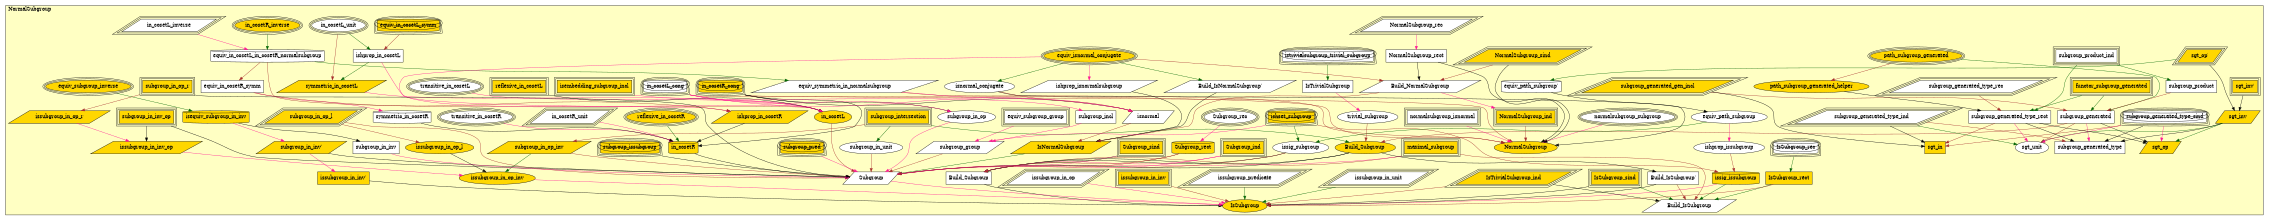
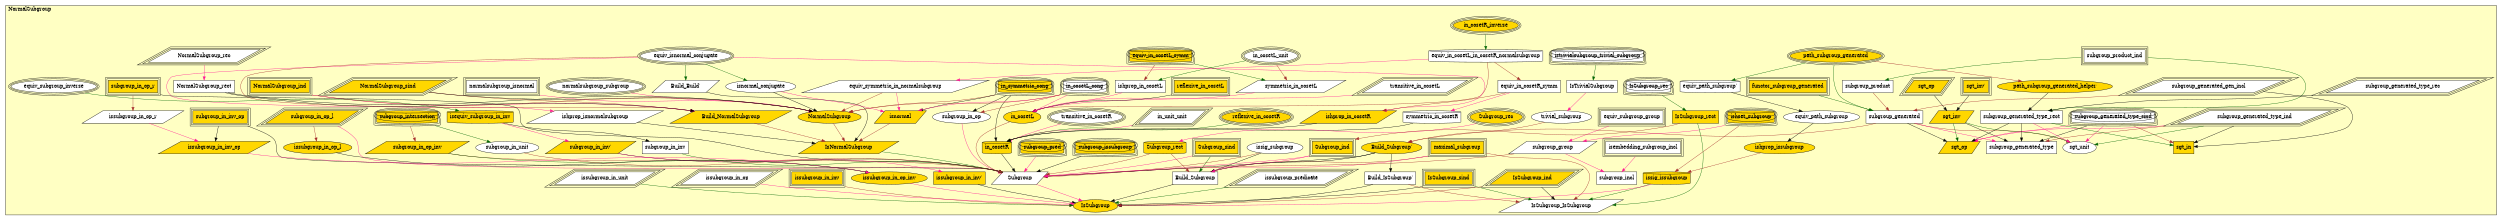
(169, 25) -> none
(1089, 56) -> (686, 56)
(1865, 68) -> (1770, 71)
(356, 70) -> (1228, 72)
(550, 72) -> (1159, 70)
(88, 86) -> (54, 86)
(332, 86) -> (1291, 86)
(445, 86) -> (1415, 86)
(594, 86) -> (1643, 148)
(720, 86) -> (1025, 86)
(1230, 86) -> (686, 86)
(1420, 86) -> (731, 117)
(1658, 86) -> (2209, 86)
(1064, 101) -> (831, 101)
(1470, 101) -> (501, 105)
(819, 102) -> (1022, 103)
(1989, 102) -> (2182, 100)
(2058, 103) -> none
(59, 117) -> (133, 117)
(570, 117) -> (1172, 117)
(898, 117) -> (407, 117)
(1148, 117) -> (900, 117)
(1230, 117) -> (1496, 117)
none -> (2066, 129)
(1503, 130) -> none
none -> (838, 131)
(1139, 131) -> none
(1729, 131) -> (1803, 131)
(1043, 132) -> (1583, 162)
(1296, 132) -> none
(1961, 137) -> (2111, 134)
(1729, 148) -> (1780, 148)
(509, 164) -> (660, 168)
(618, 172) -> (840, 164)
(1514, 178) -> (1532, 178)
(1522, 203) -> (1520, 133)
(1689, 206) -> (1561, 206)
